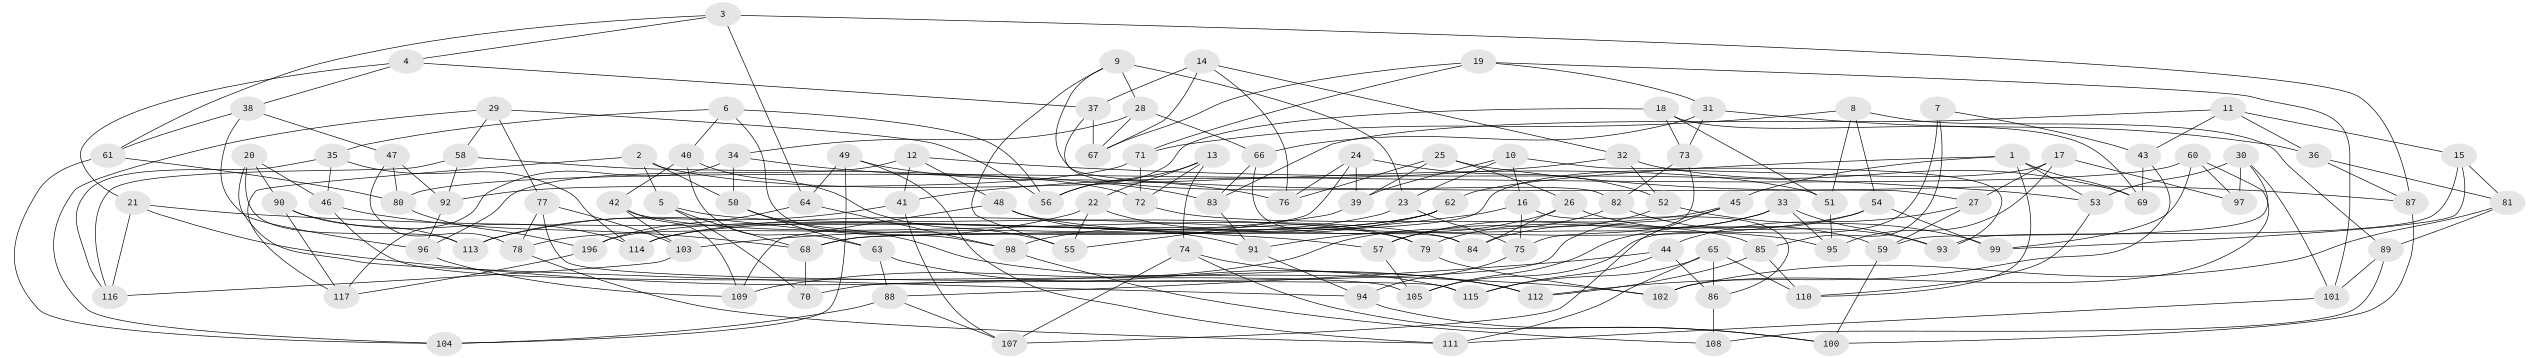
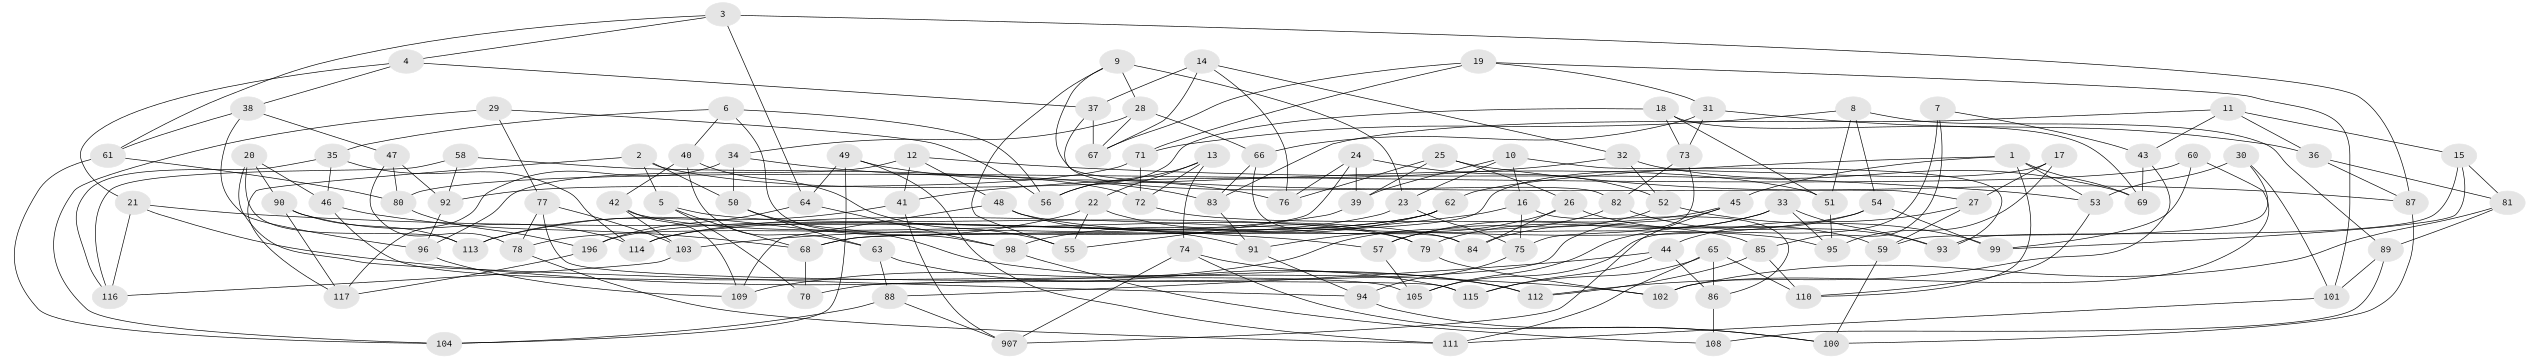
(477, 132) -> none
(2239, 203) -> none
(1009, 344) -> (1009, 344)
